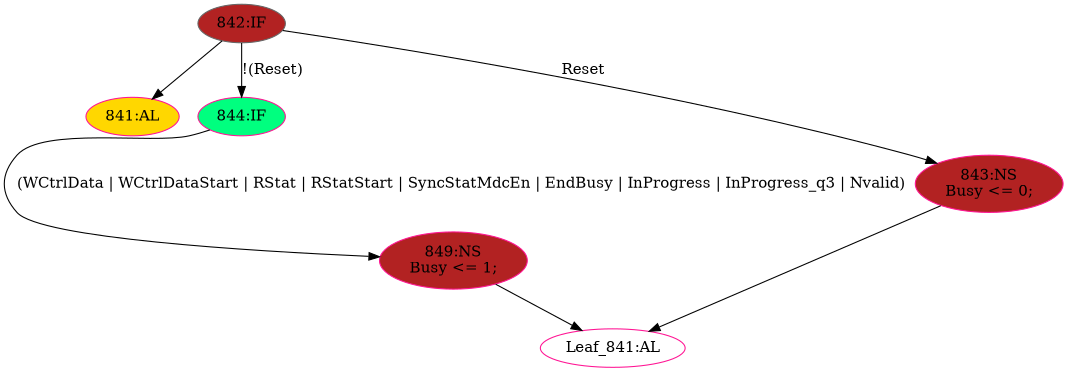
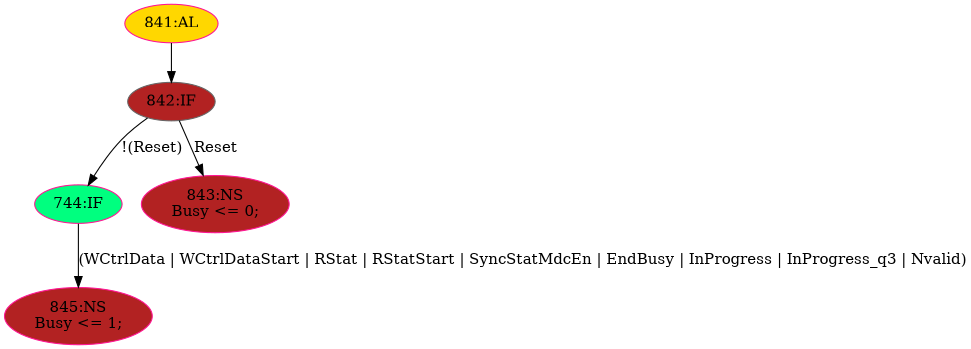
(191, 66) -> (171, 57)
(242, 117) -> (78, 204)
(453, 261) -> (78, 316)
(613, 348) -> none
